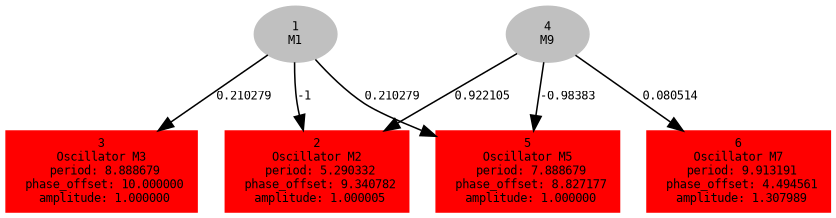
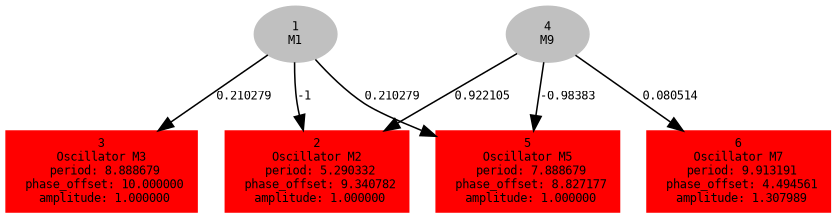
(317, 198) -> (317, 198)
